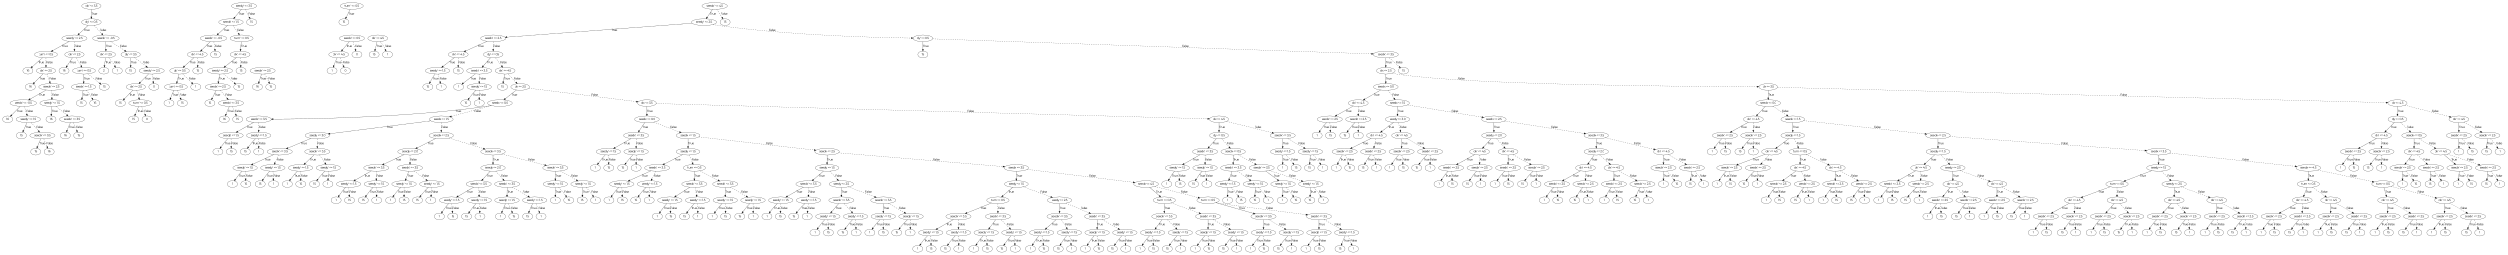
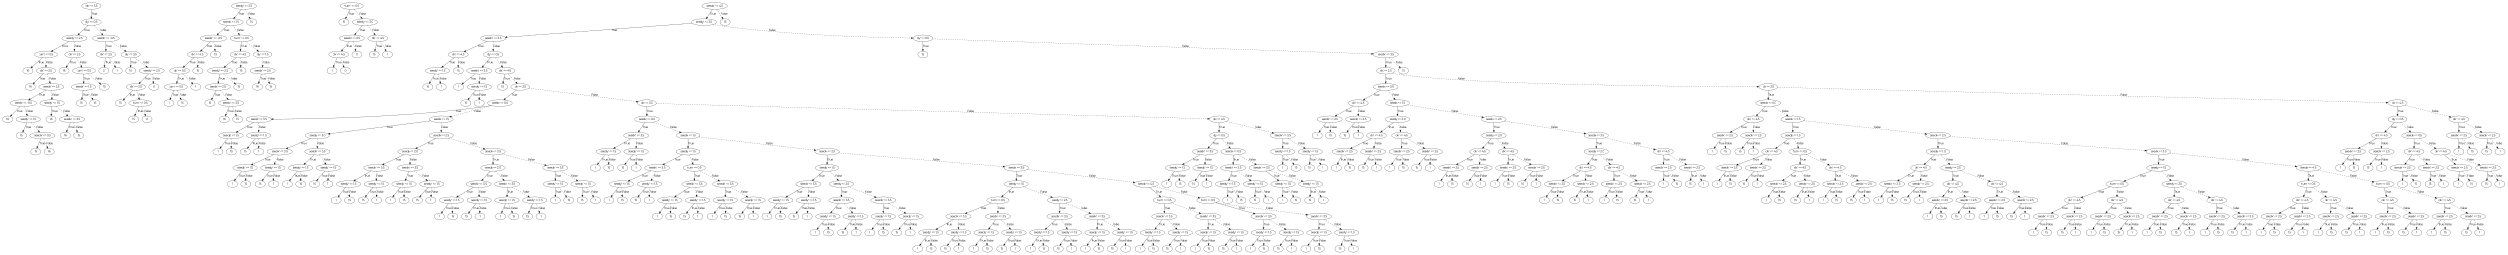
none -> (365, 22)
none -> (263, 55)
